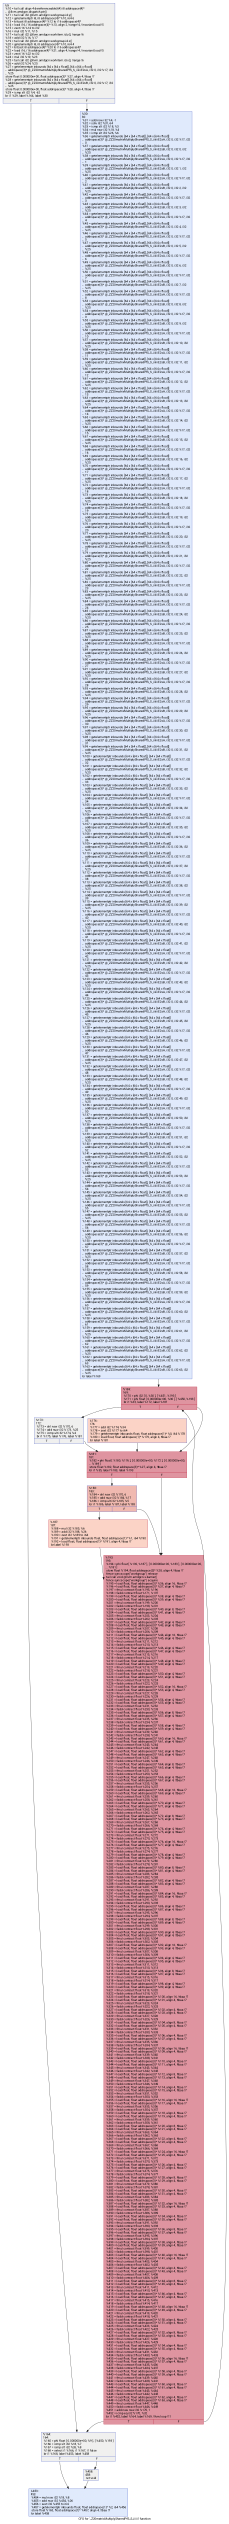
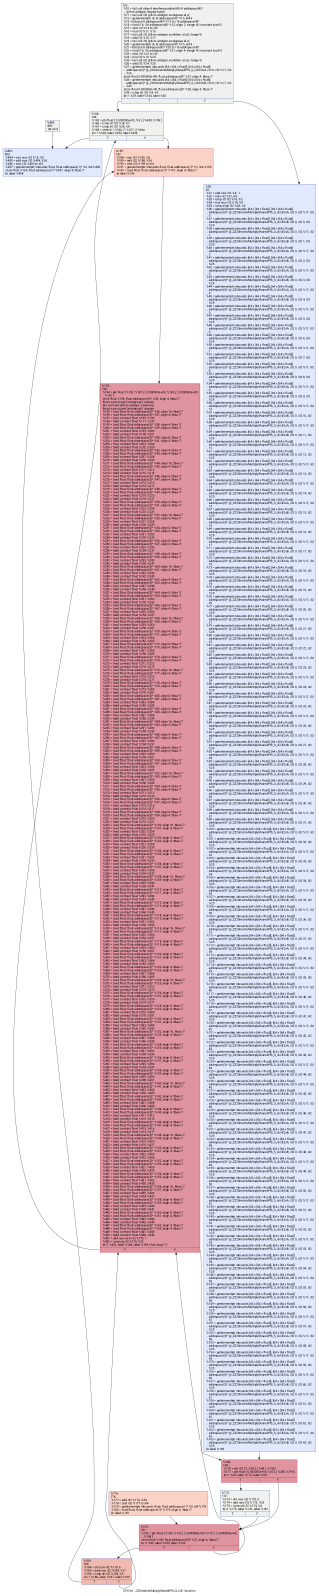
(100, 133) -> (226, 206)
(96, 2464) -> (168, 141)
